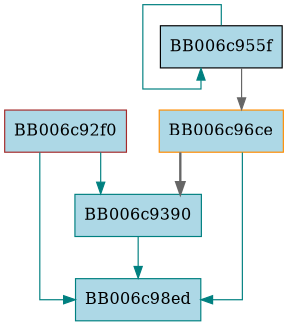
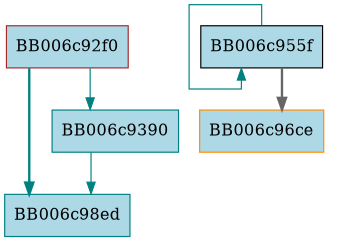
(242, 83) -> (282, 83)
(180, 167) -> none
(40, 238) -> (29, 125)
(242, 241) -> none
